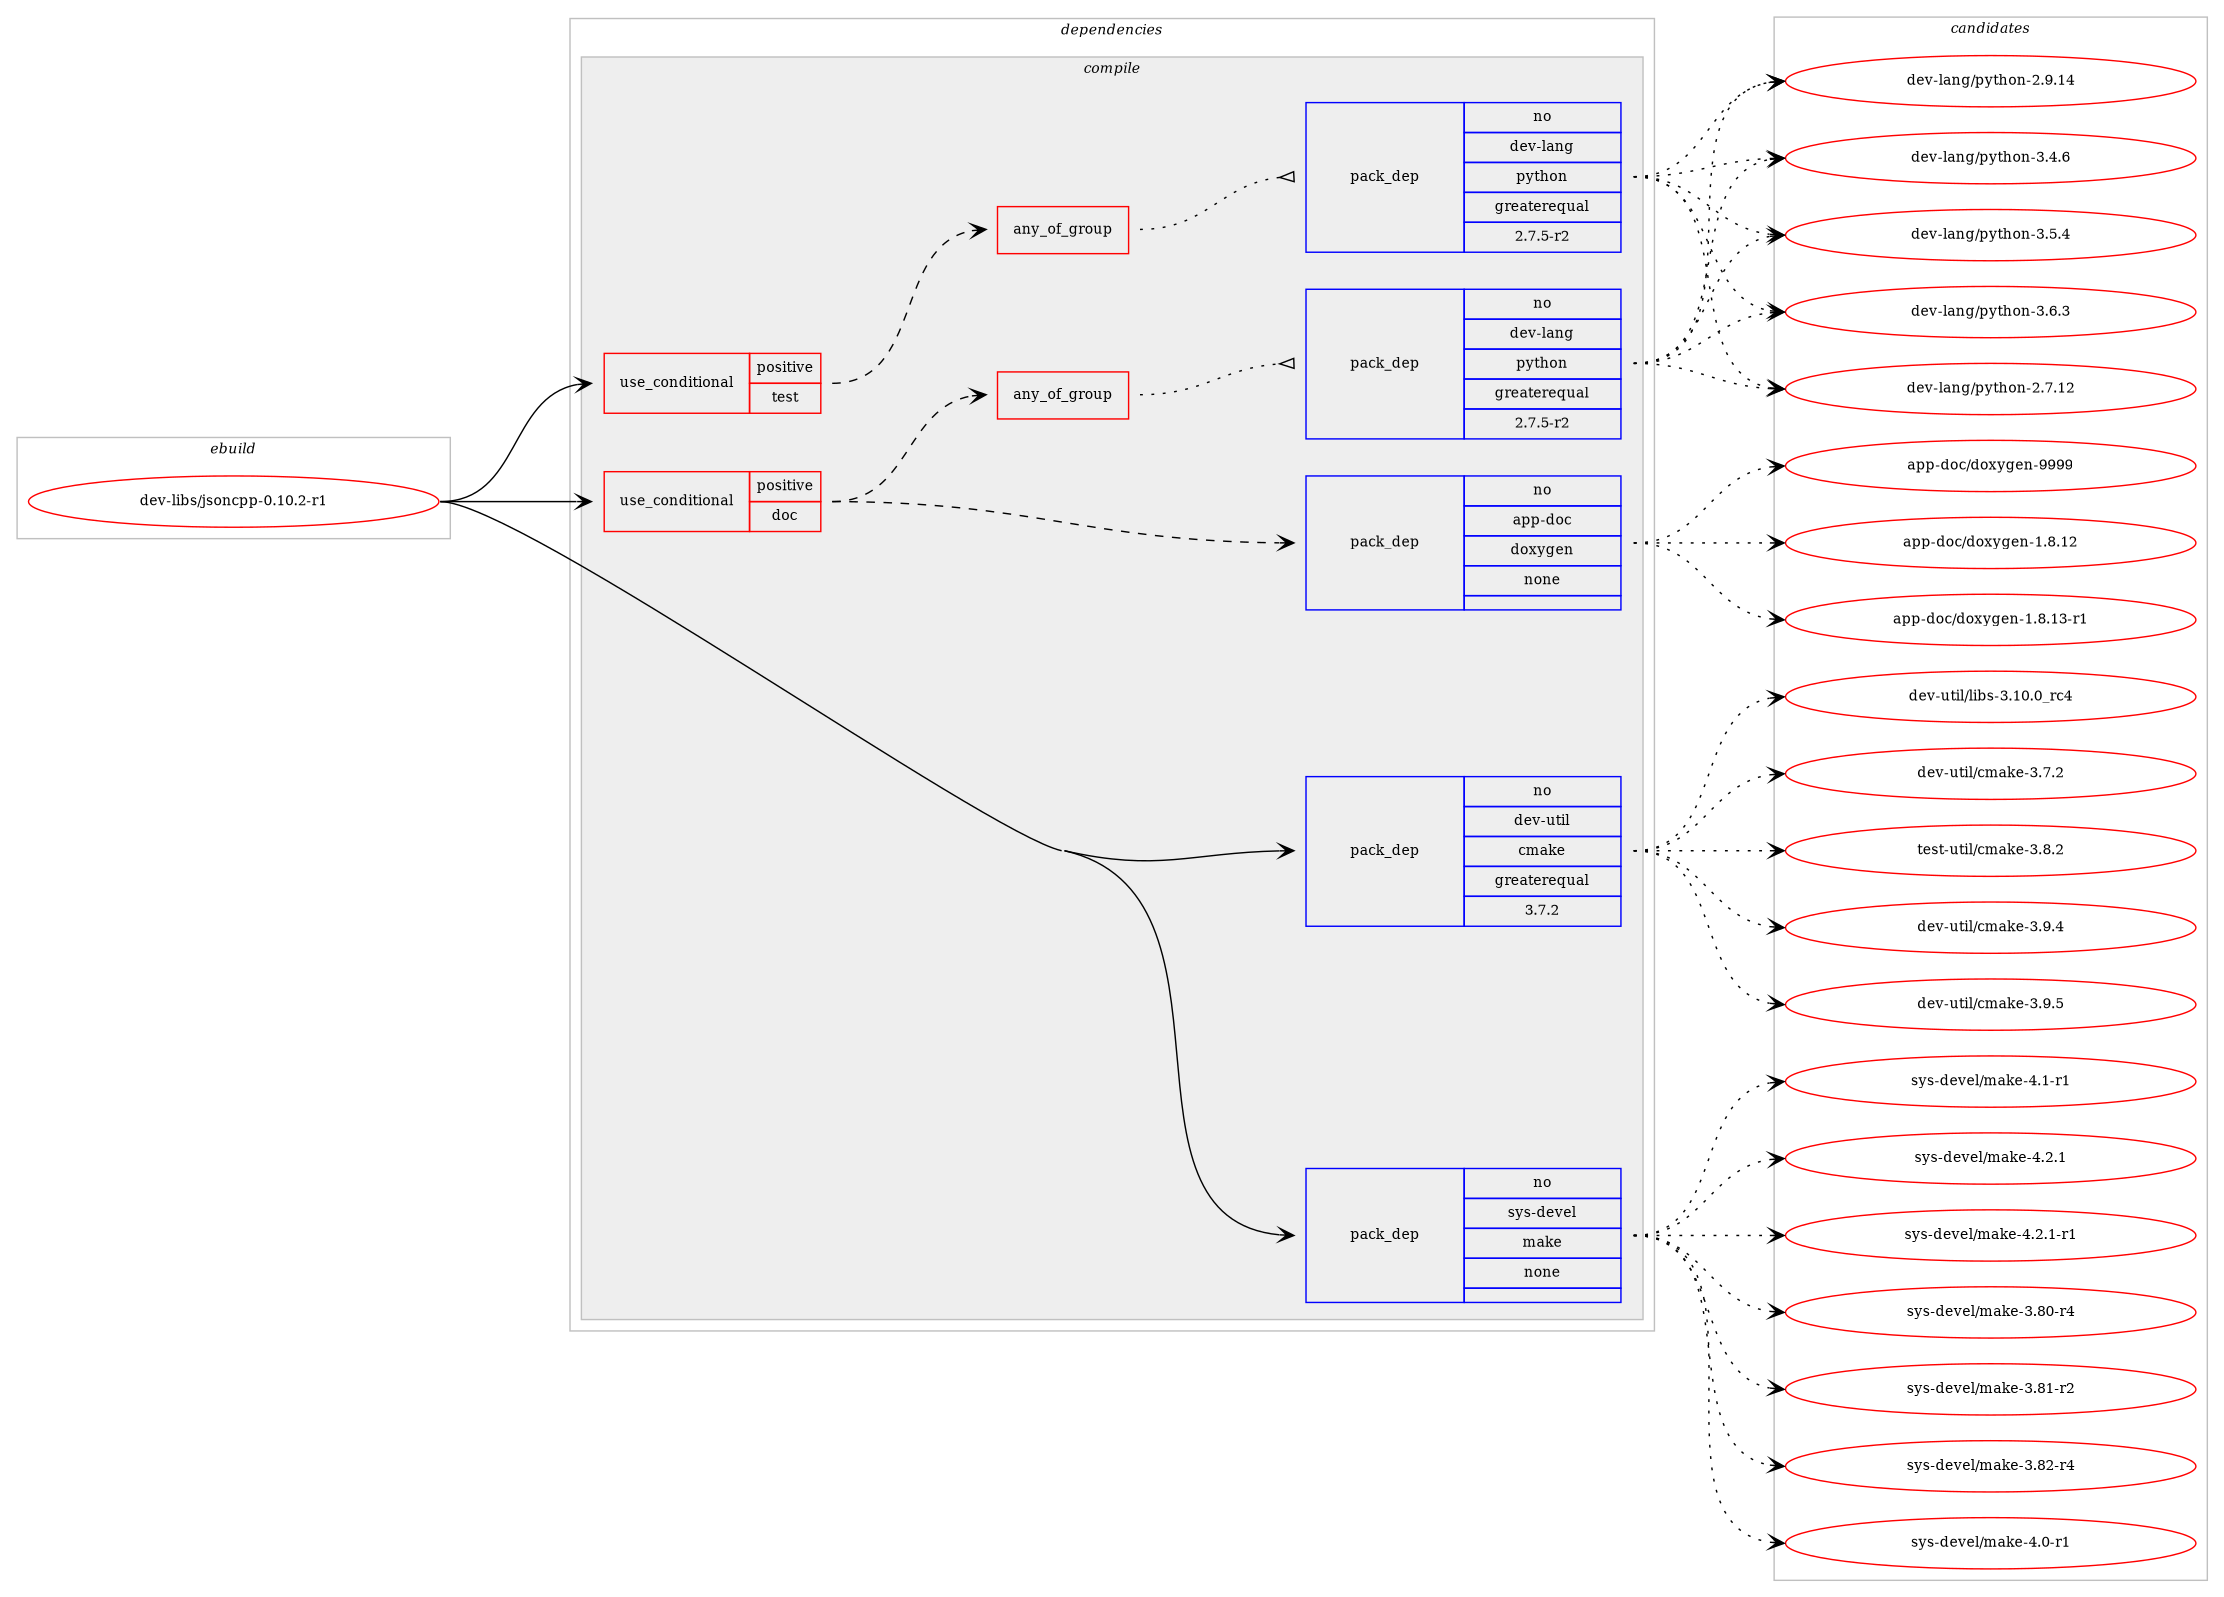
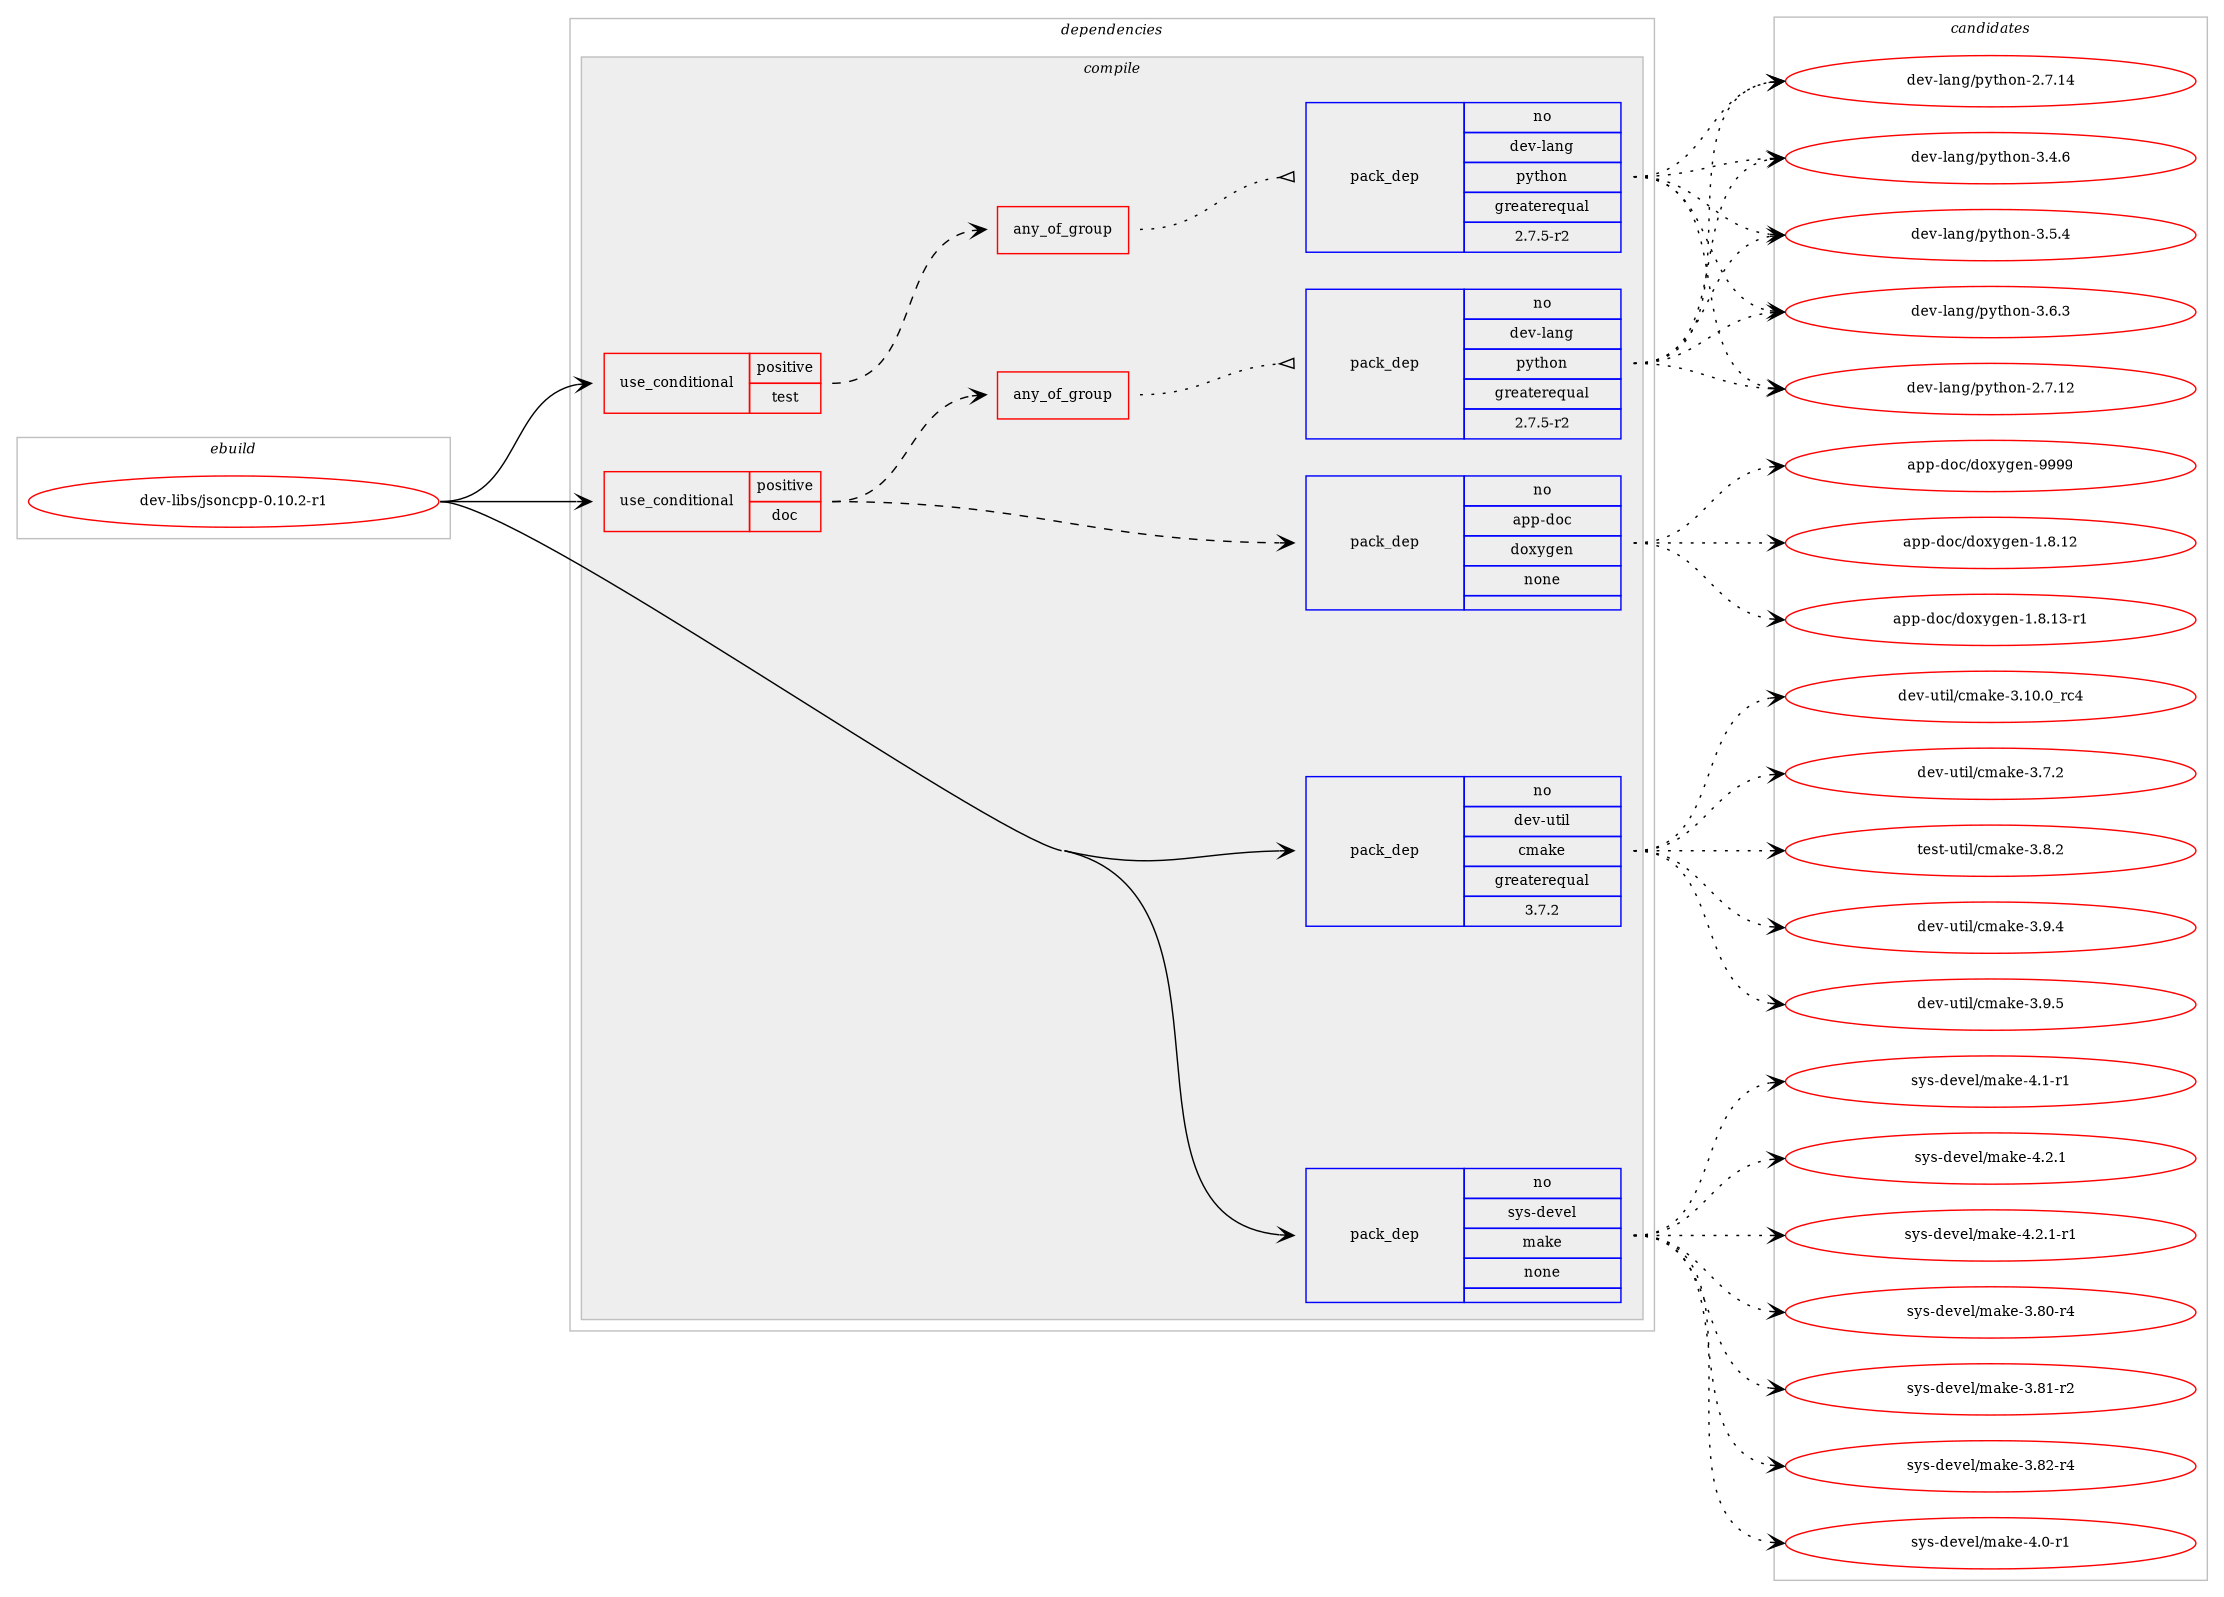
(1991, 81) -> (1991, 81)
(1991, 697) -> (1991, 697)
